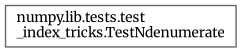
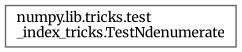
(121, 26) -> (121, 26)
